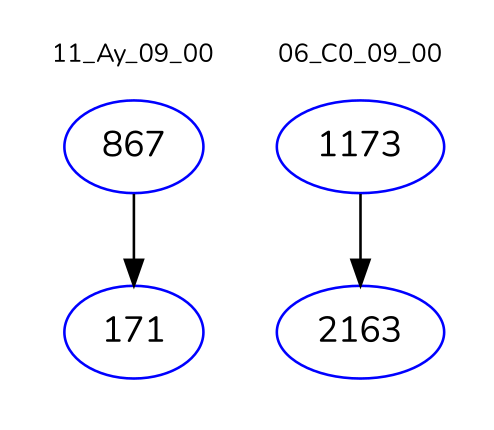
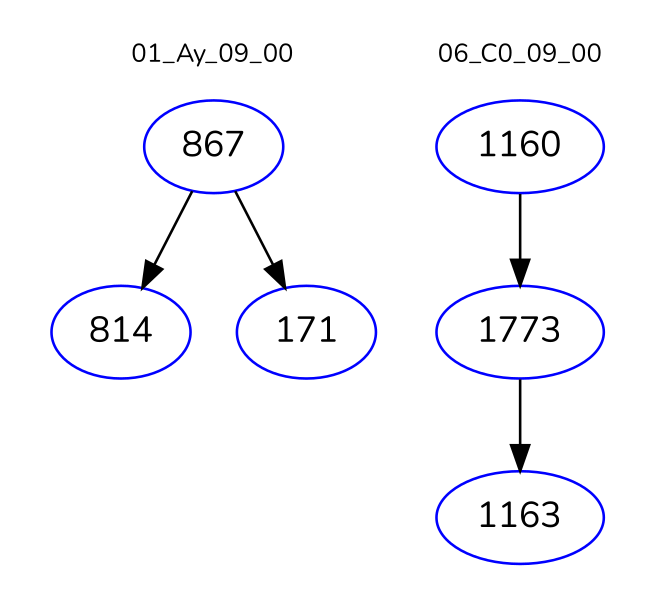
(134, 55) -> (214, 55)
(360, 147) -> (520, 332)
none -> (520, 147)
none -> (121, 332)
(360, 332) -> (520, 518)
